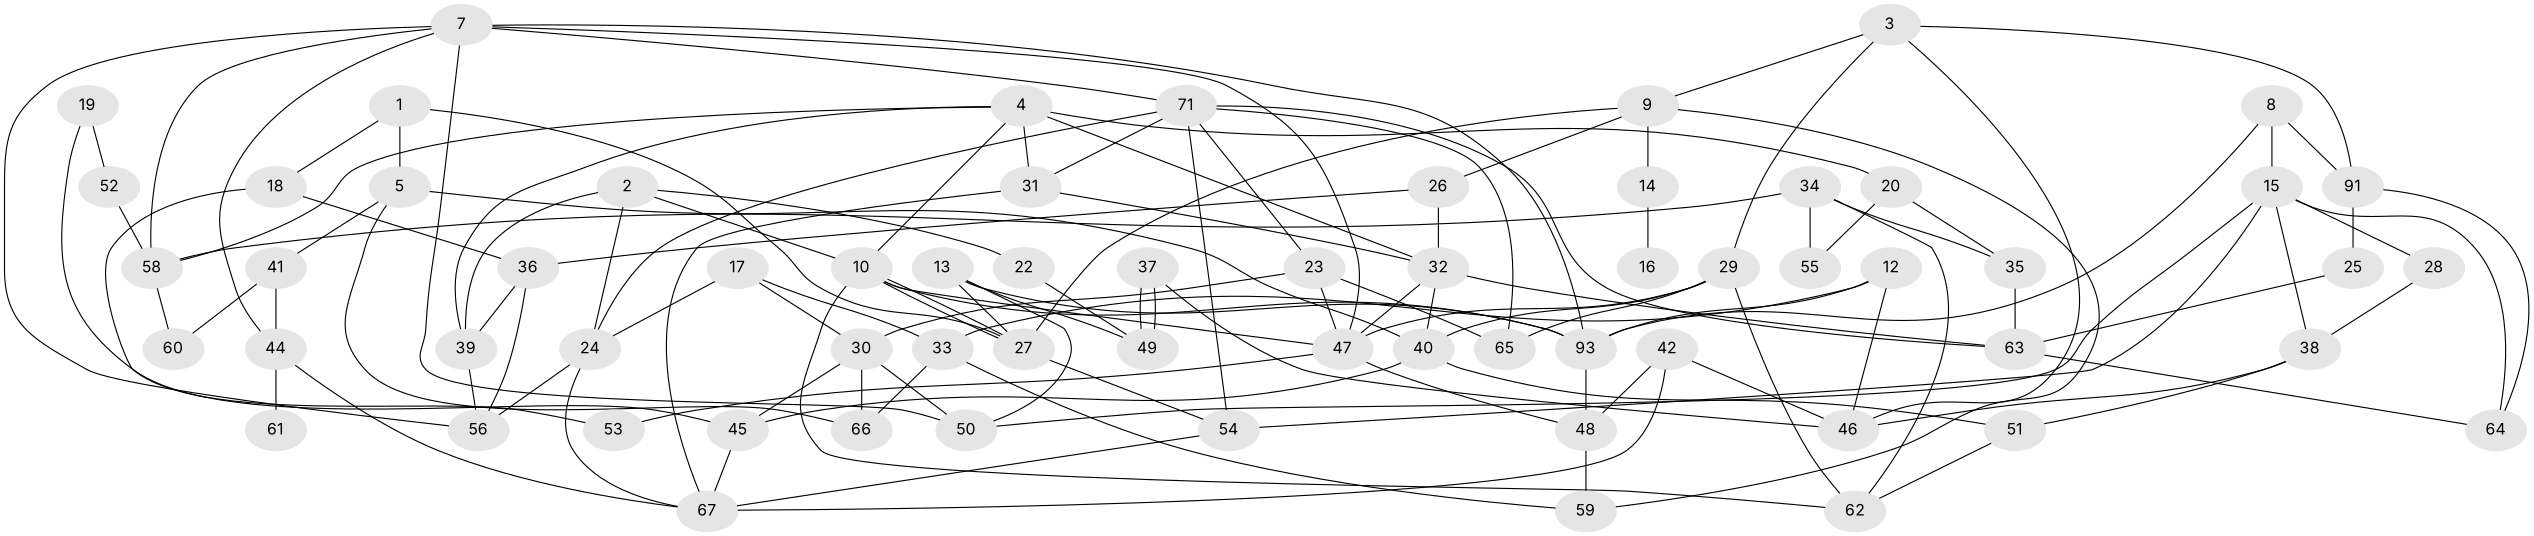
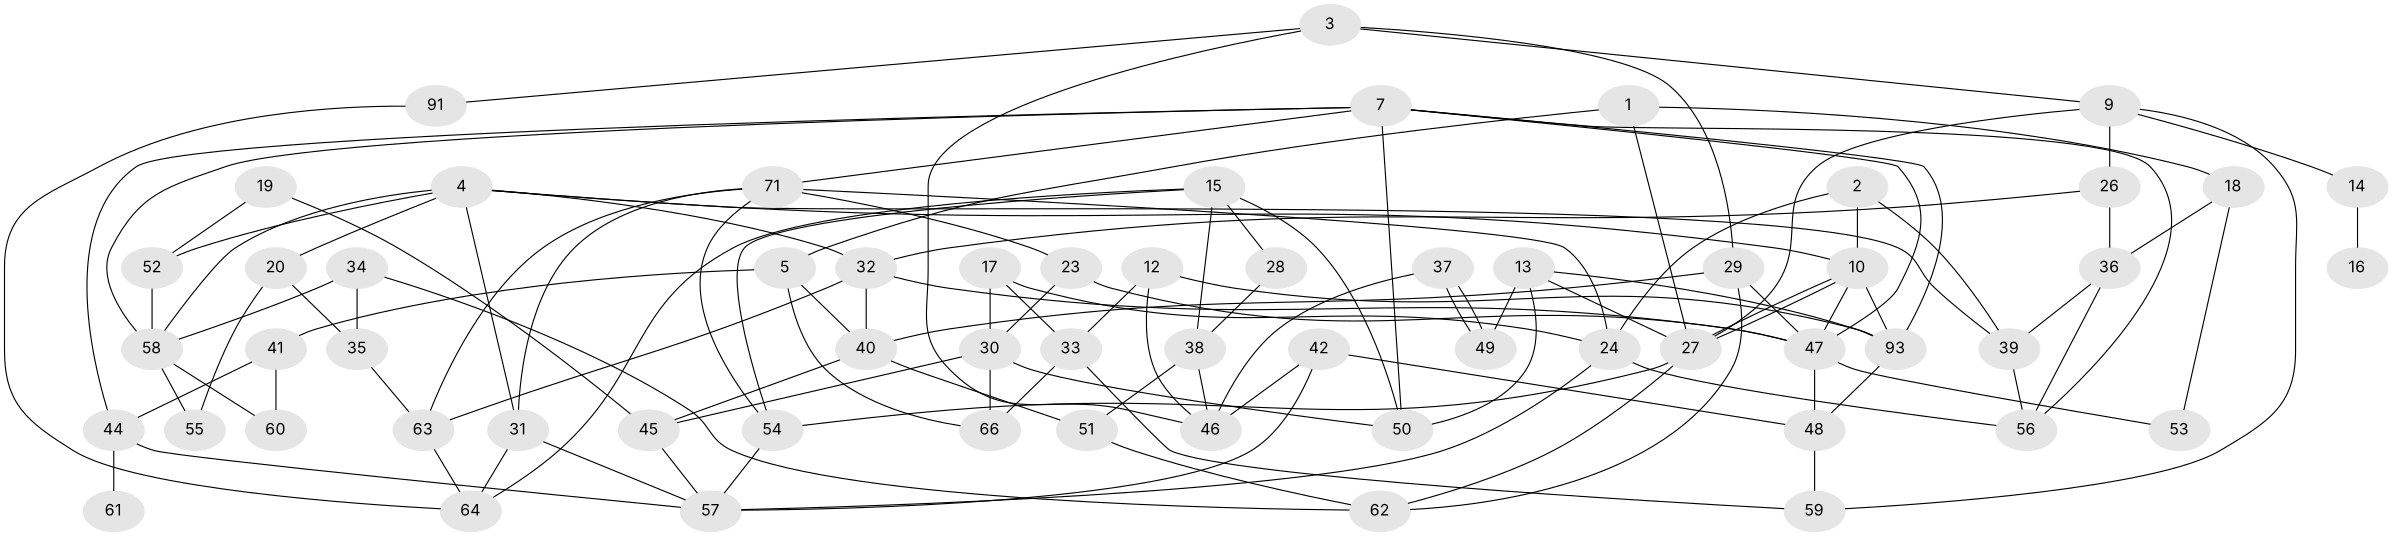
(2272, 106) -> none
(1192, 216) -> (495, 471)
(1810, 228) -> (173, 390)
none -> (246, 234)
(1024, 268) -> none
(2353, 268) -> none
(1505, 349) -> none
(1232, 482) -> (1550, 452)
(707, 511) -> (711, 511)
